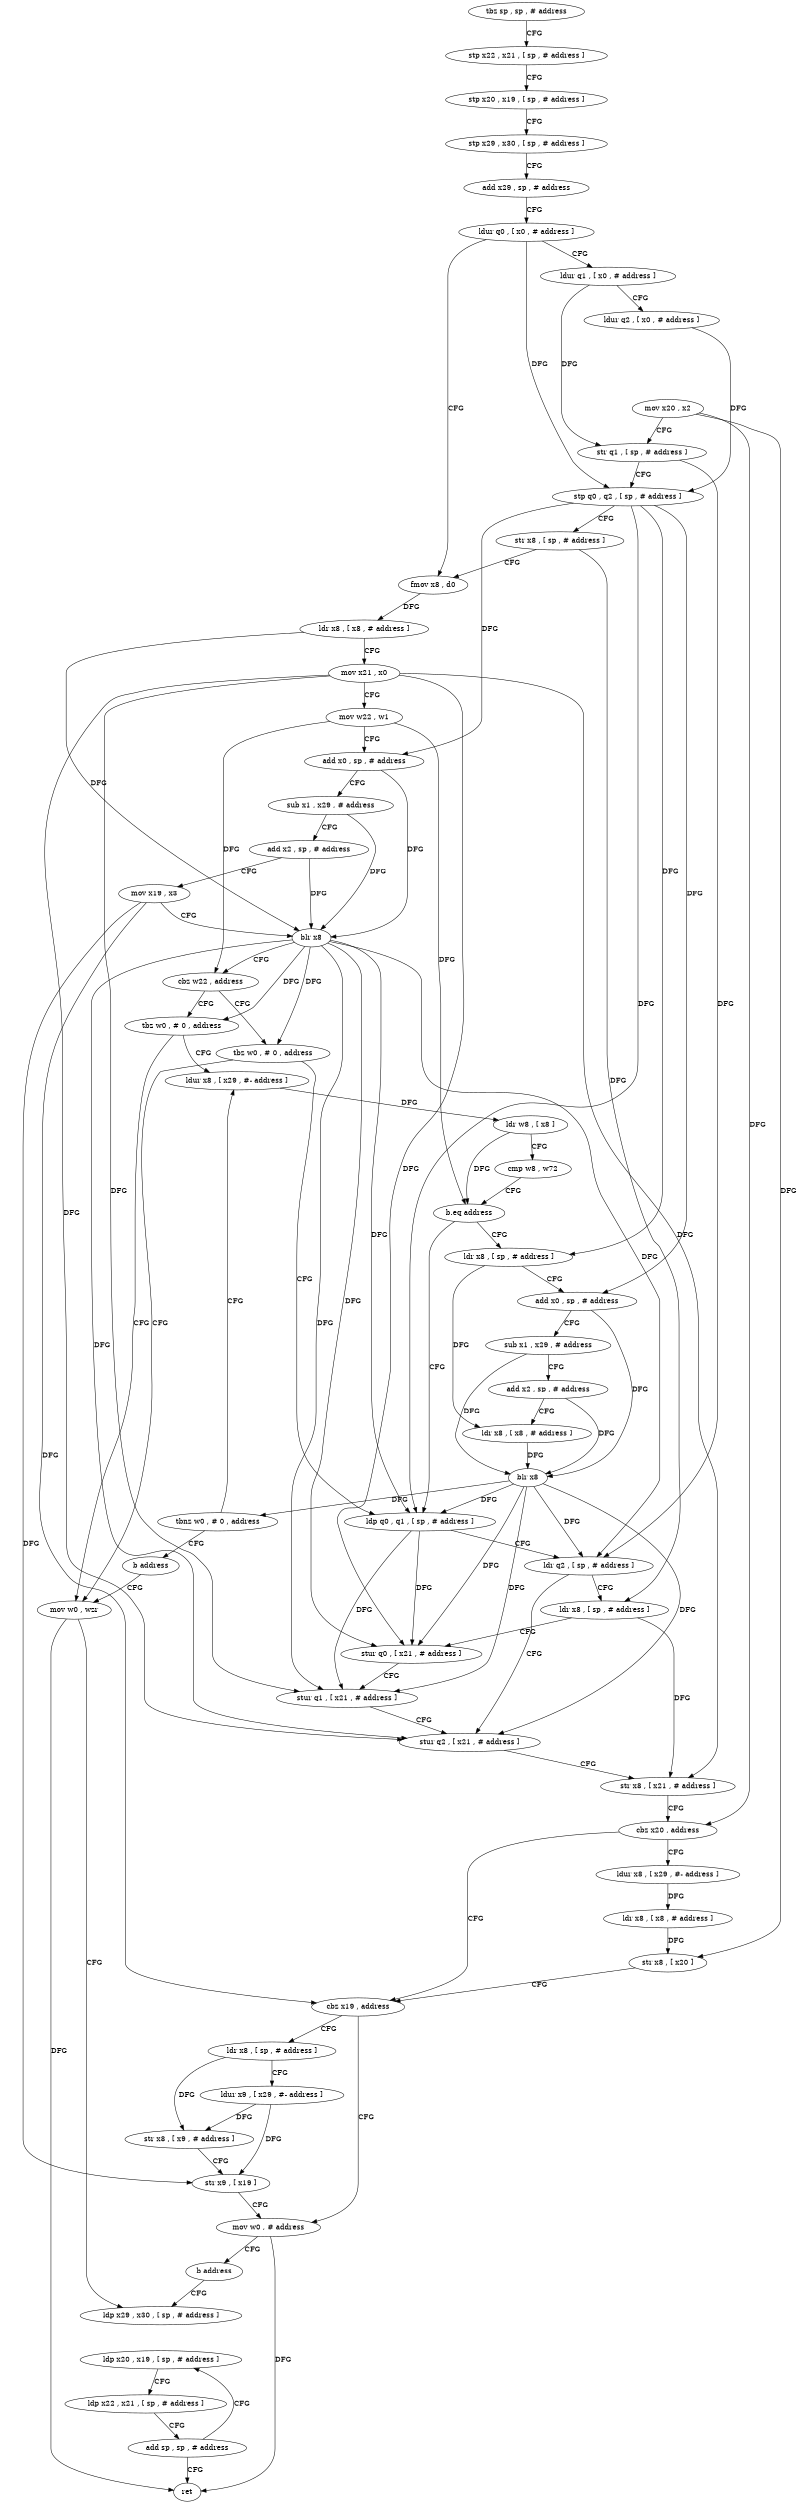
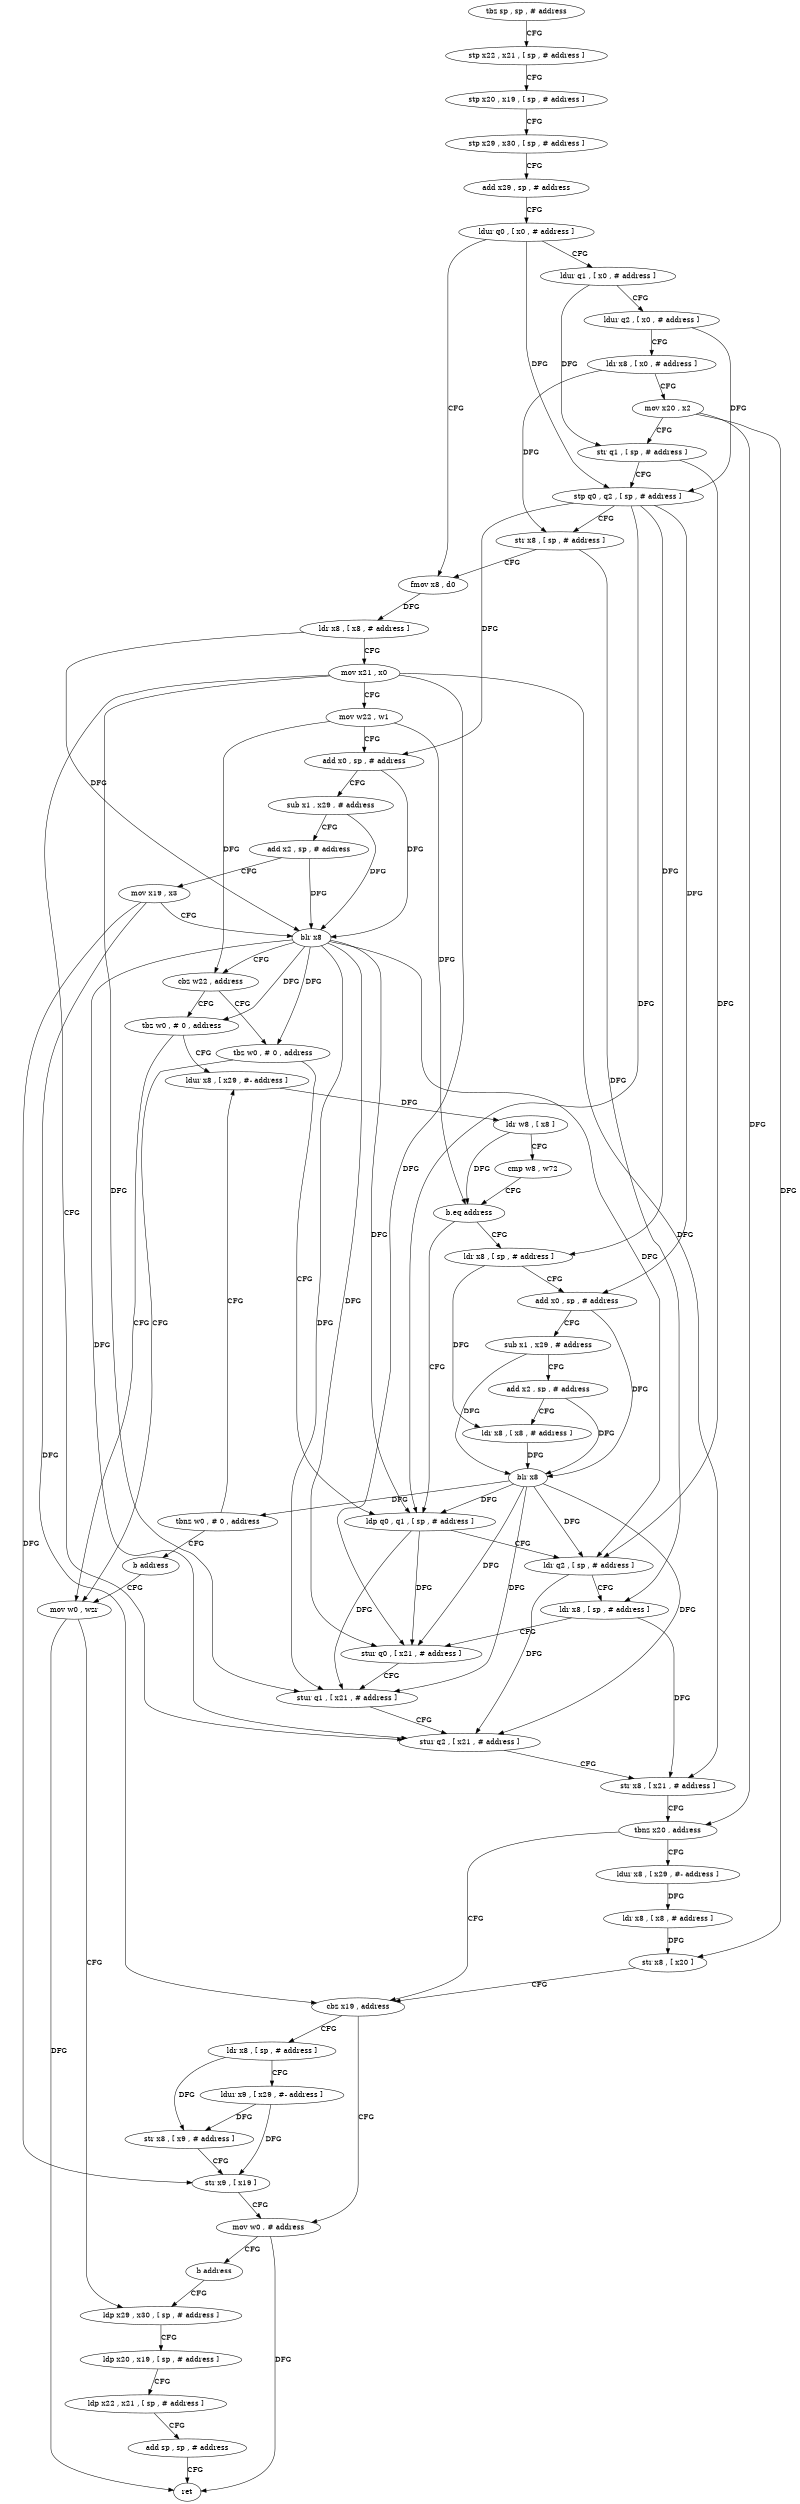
none -> (652, 364)
(72, 1213) -> (72, 1213)
(534, 1654) -> (534, 1654)
(668, 1831) -> (668, 1831)
(233, 2403) -> (161, 2335)
